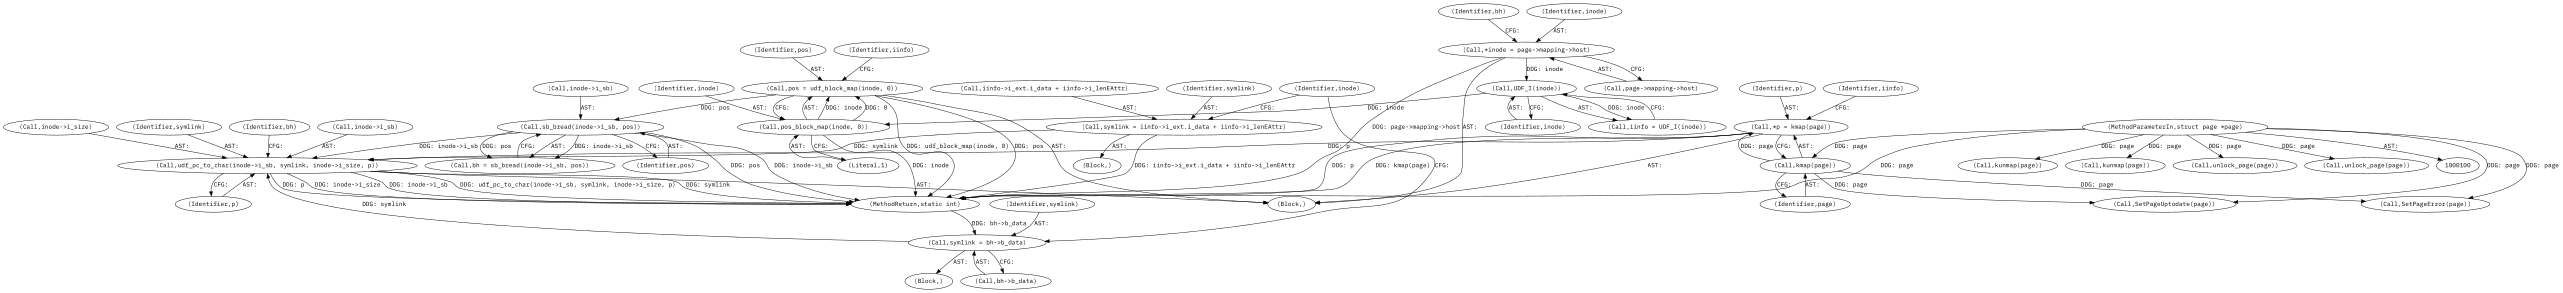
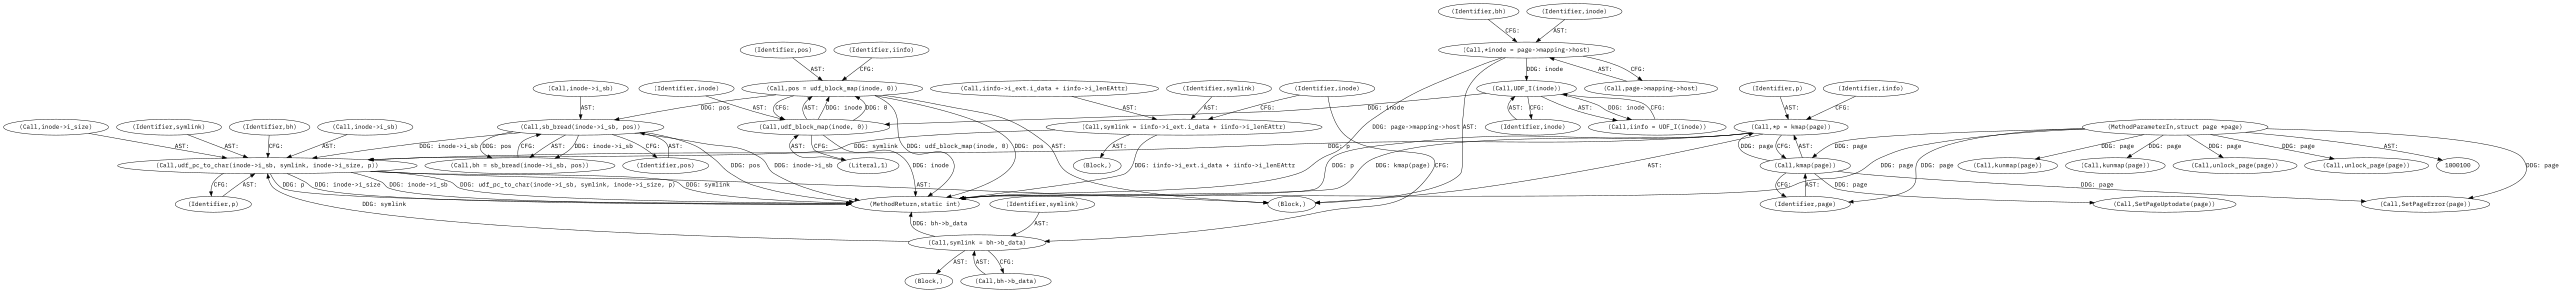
(814, 127) -> (814, 127)
(2479, 176) -> (1954, 143)
(965, 218) -> (918, 231)
